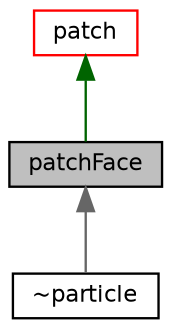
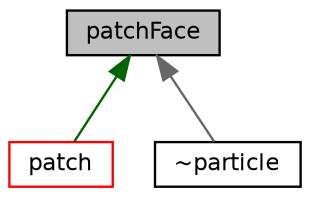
(86, 111) -> (96, 109)
